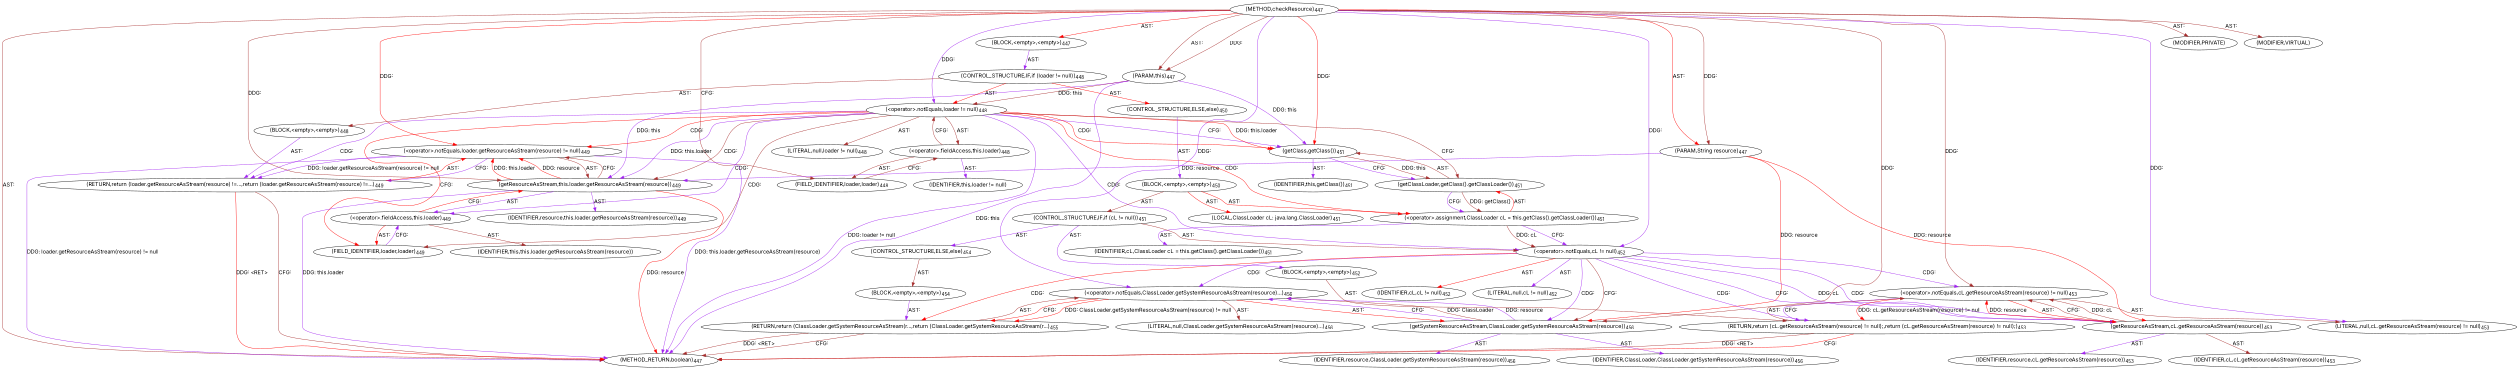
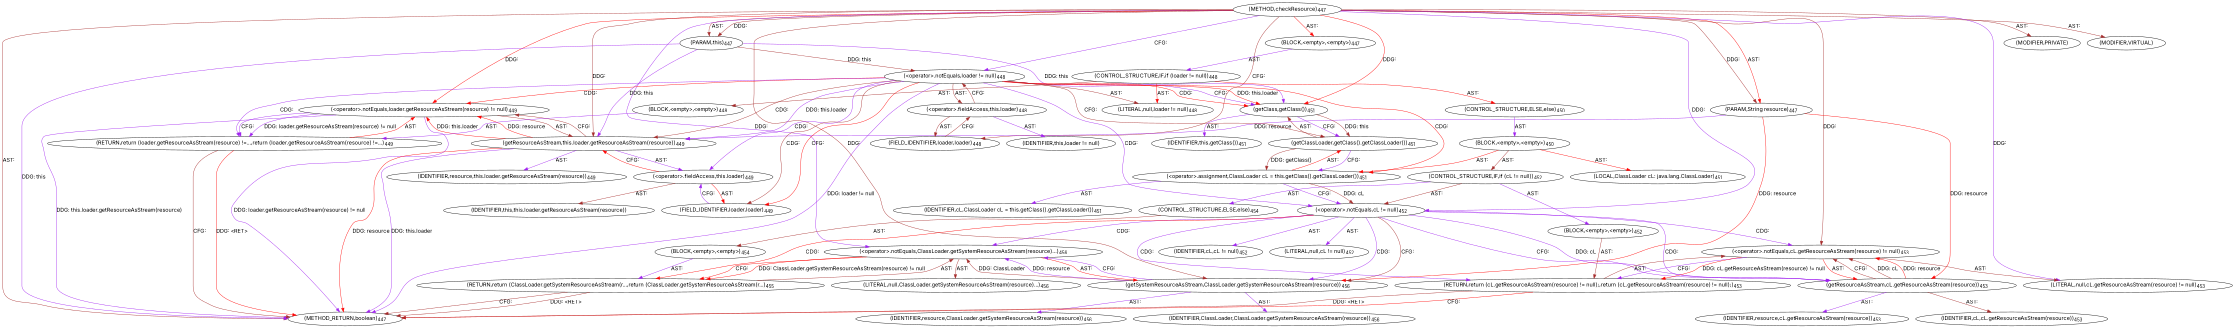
(949, 60) -> (1161, 43)
(985, 91) -> (1157, 91)
(1142, 218) -> (1538, 176)
(1498, 272) -> (1287, 231)
